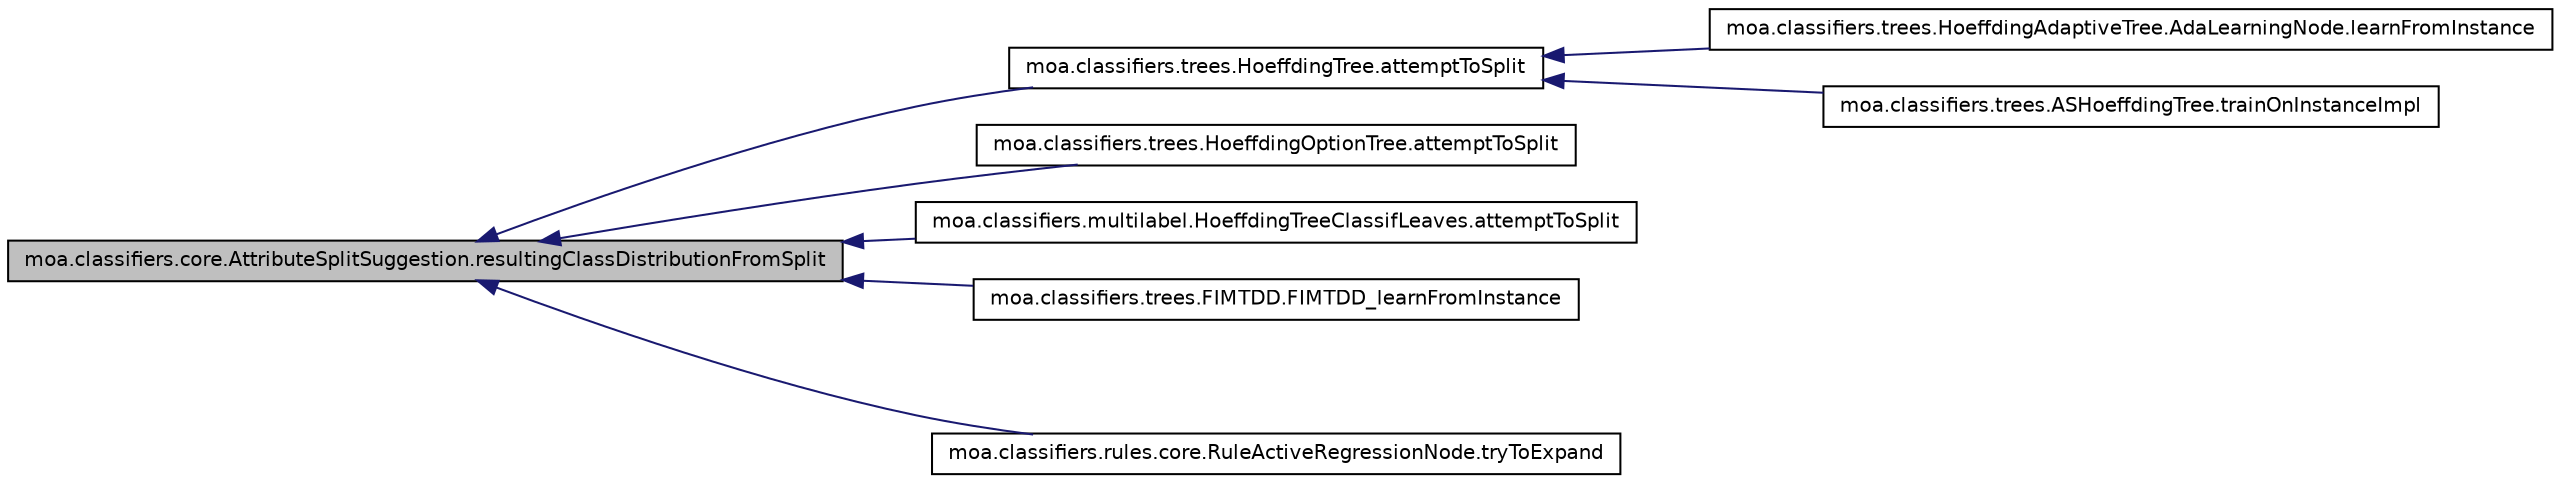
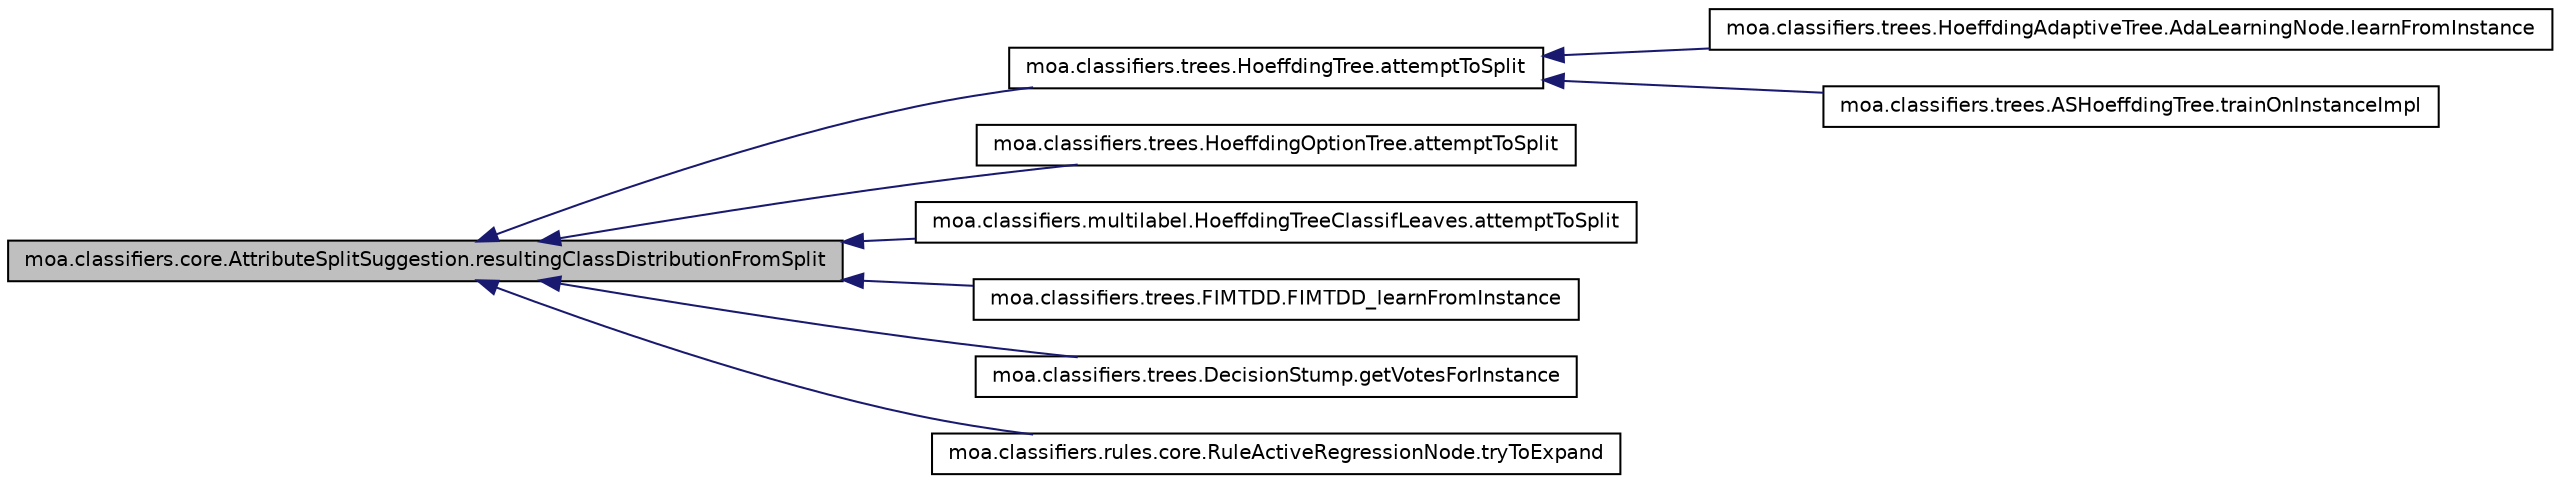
none -> (1276, 377)
